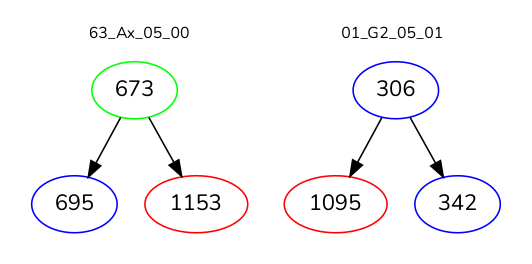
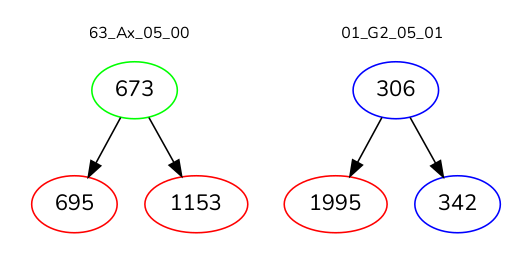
(74, 204) -> (74, 204)
(336, 204) -> (336, 204)
